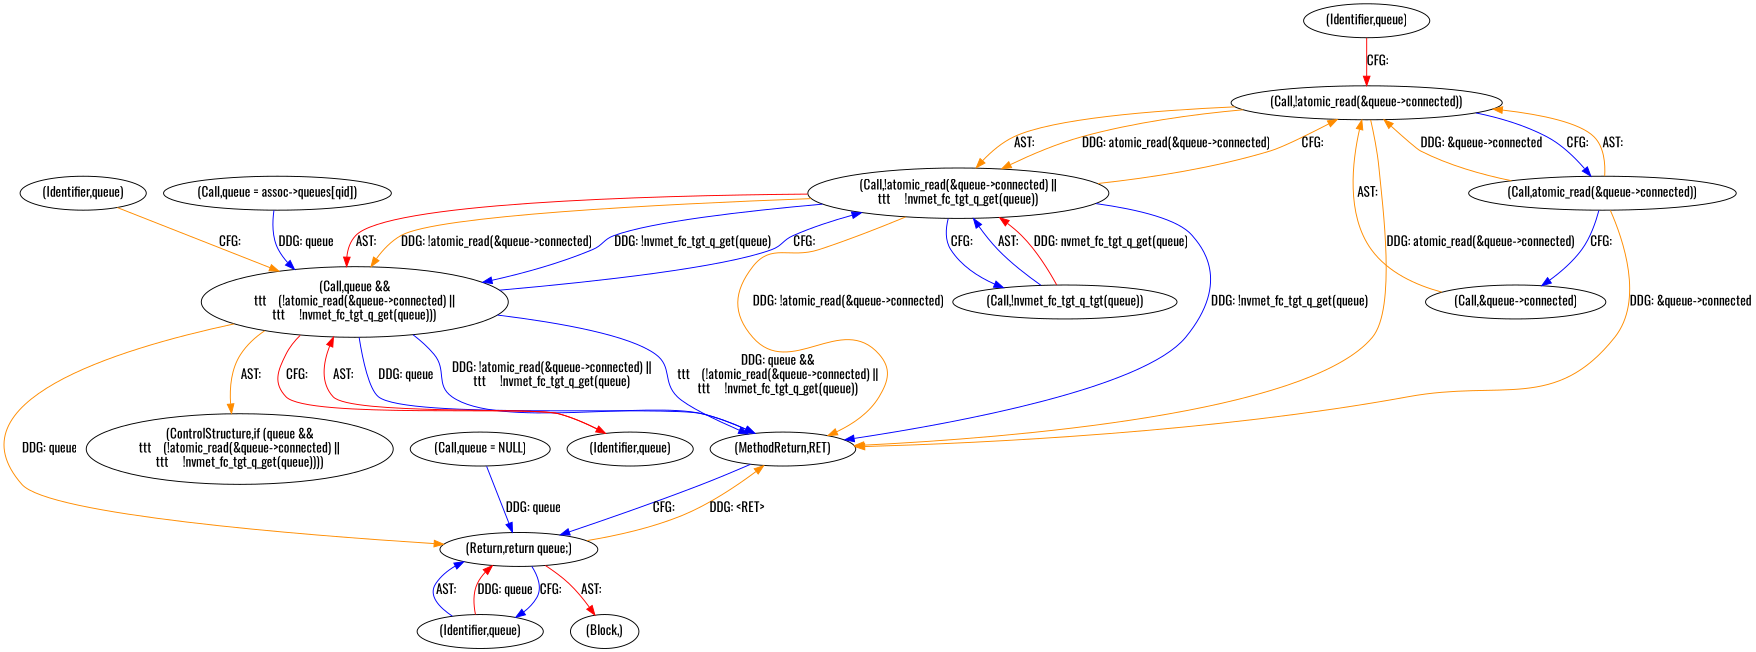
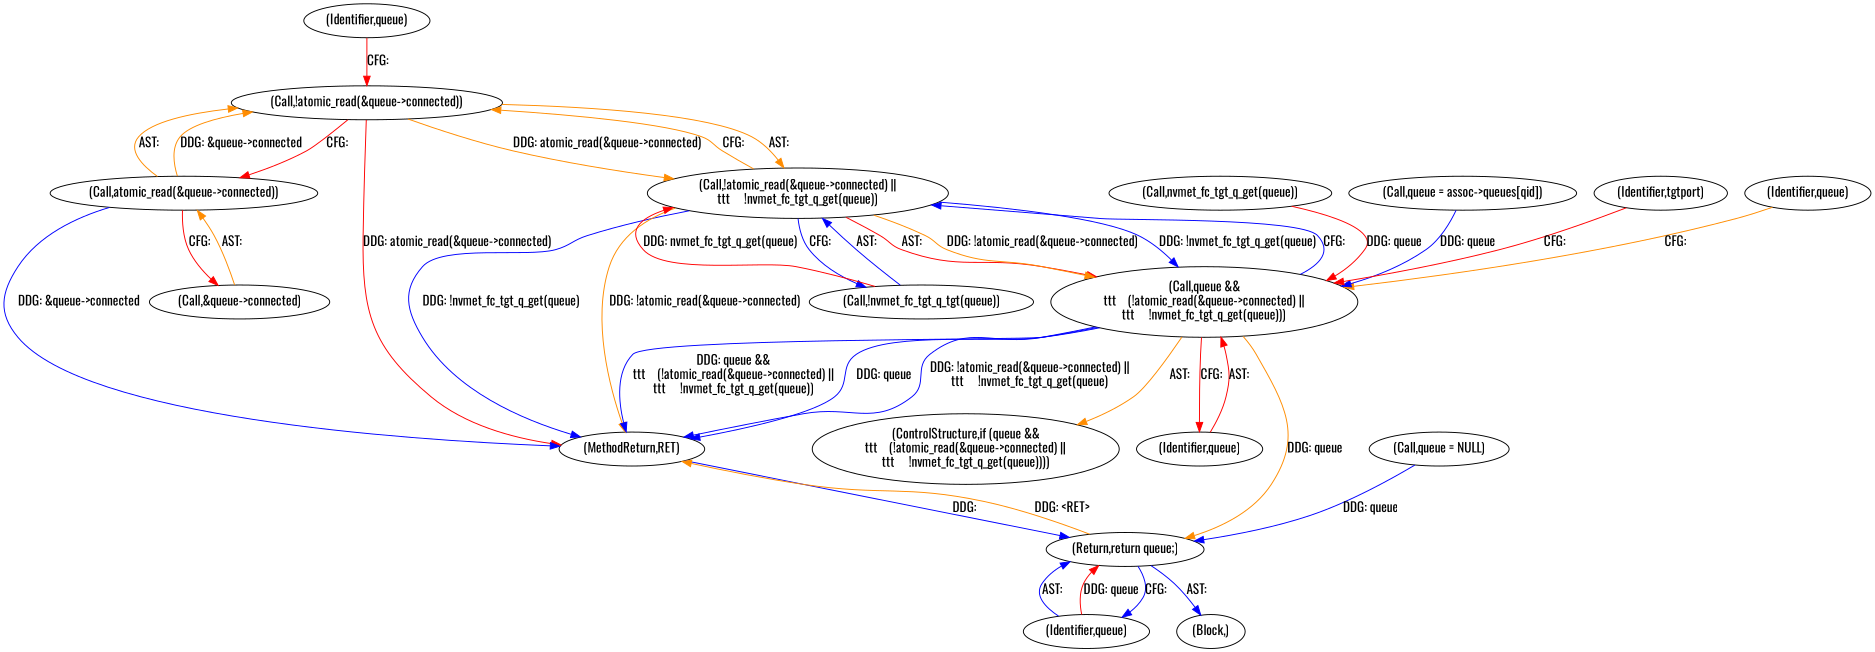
(1535, 131) -> (302, 153)
none -> (1220, 193)
none -> (1661, 193)
(1362, 232) -> (221, 250)
(1581, 250) -> (188, 248)
(1235, 400) -> (377, 333)
(1315, 412) -> (183, 407)
(666, 508) -> (966, 508)
(570, 584) -> (1175, 584)
